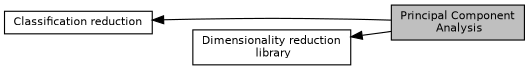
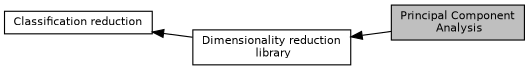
(277, 18) -> (178, 35)
